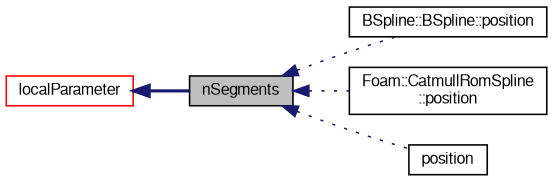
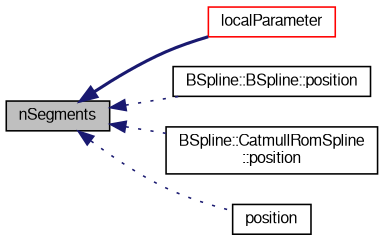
(169, 91) -> (149, 60)
(448, 91) -> (272, 150)
